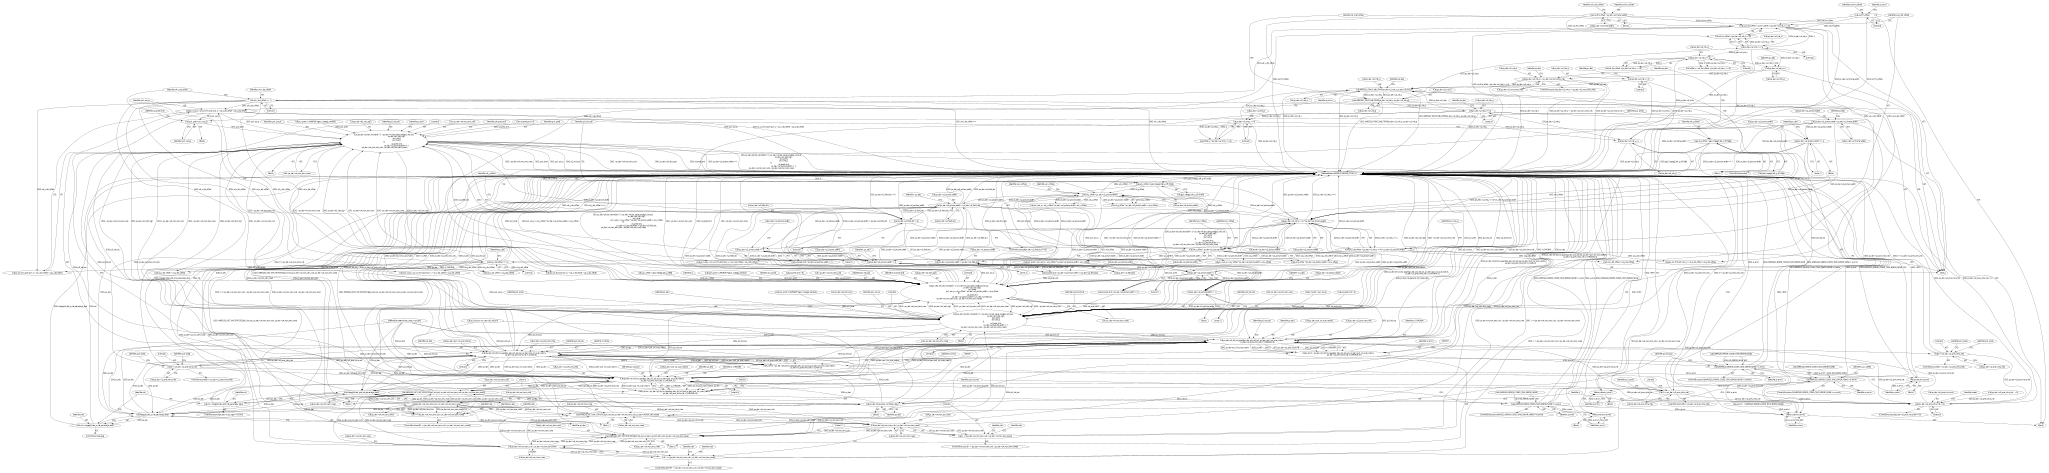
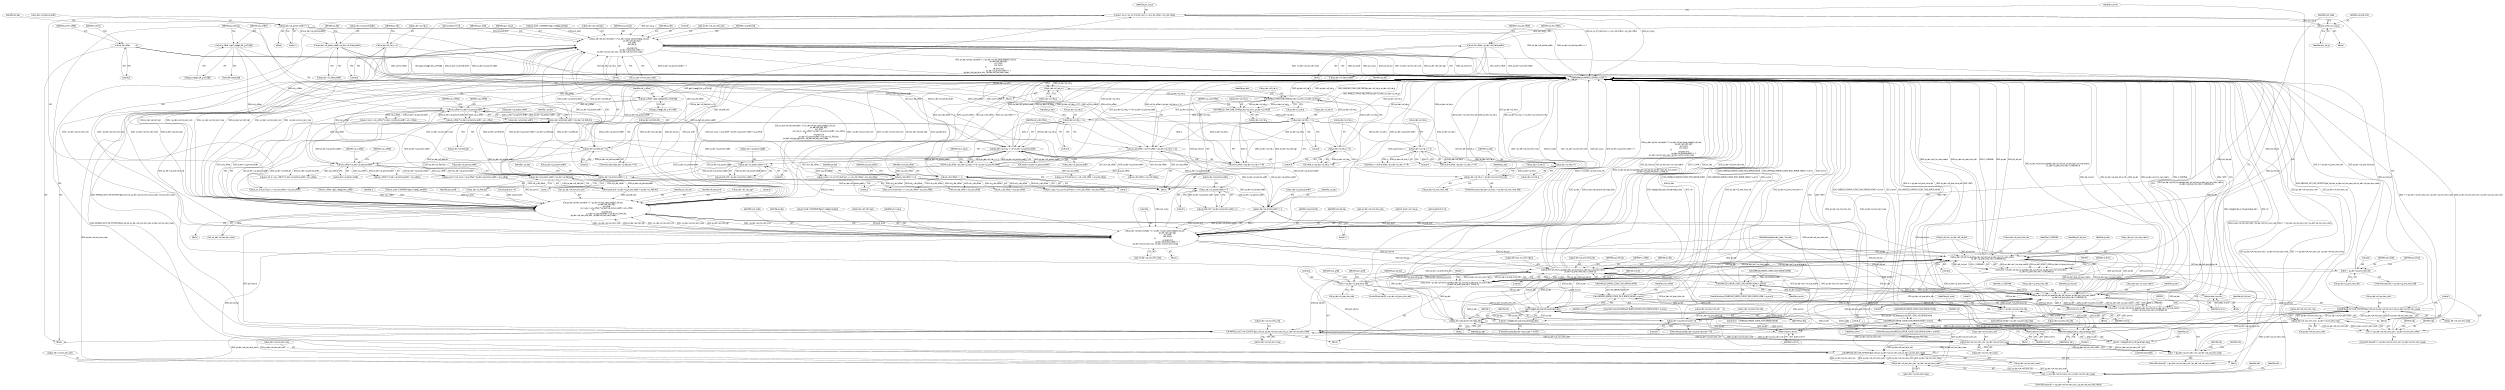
(1805, 128) -> (310, 38)
(1503, 172) -> (1308, 80)
(1970, 393) -> none
(152, 415) -> (2077, 332)
